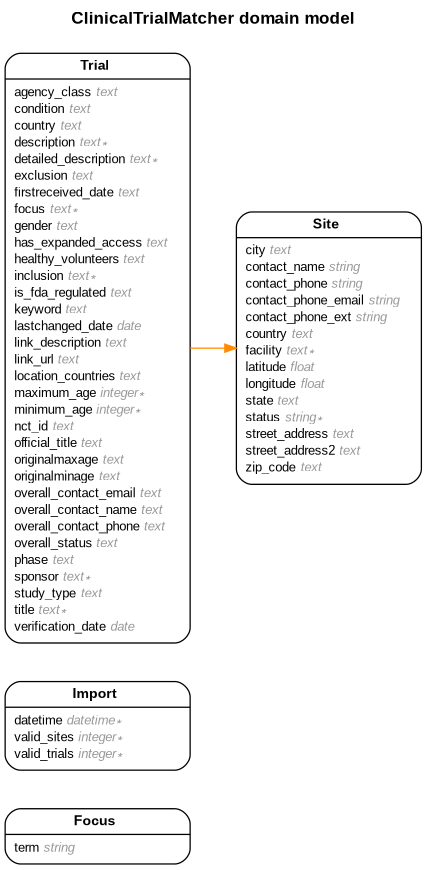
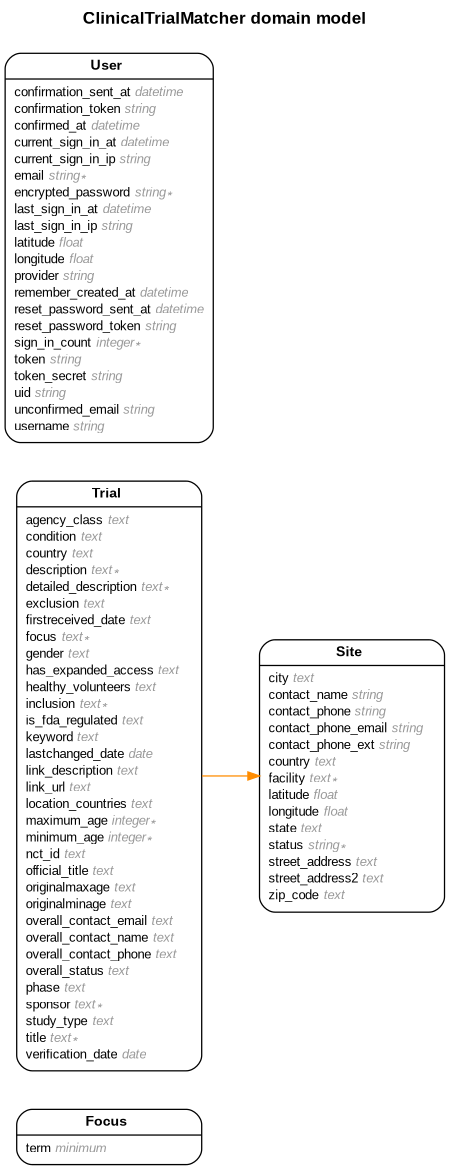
none -> (109, 248)
(98, 726) -> none
(60, 848) -> (81, 1149)
